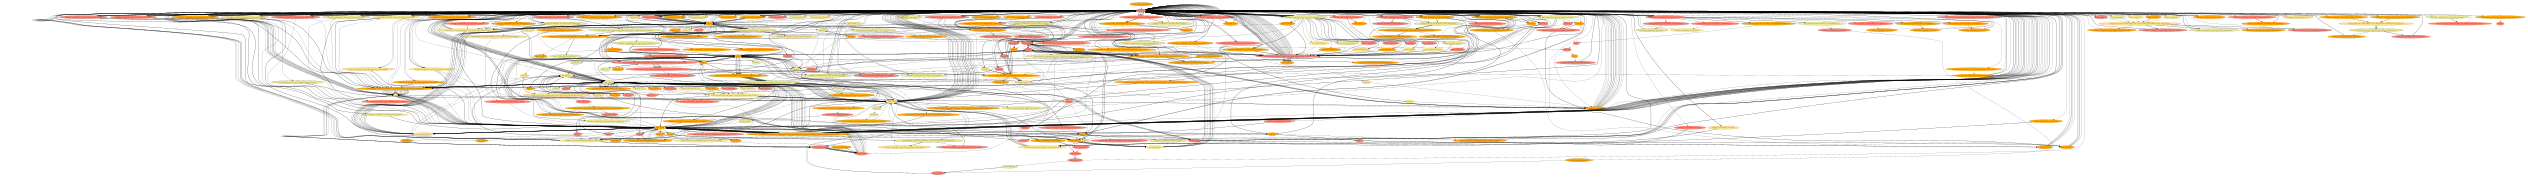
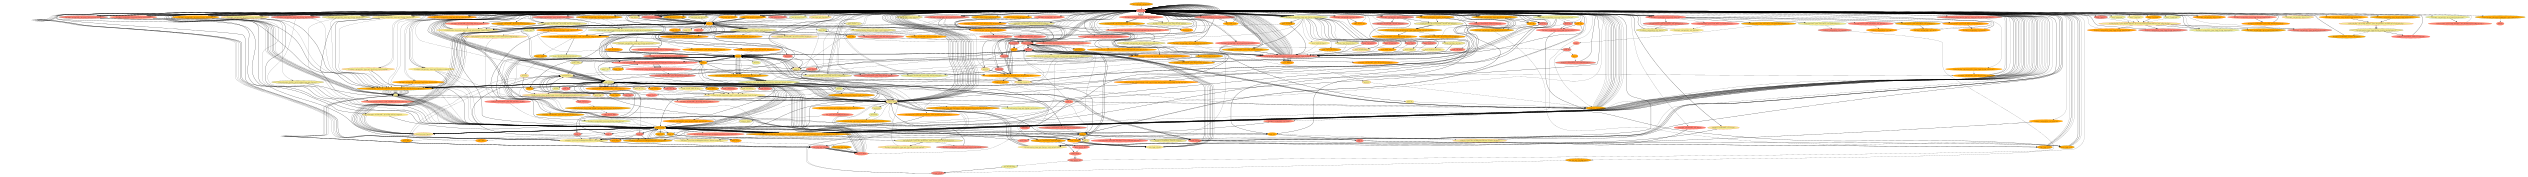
(1480, 141) -> (1480, 141)
